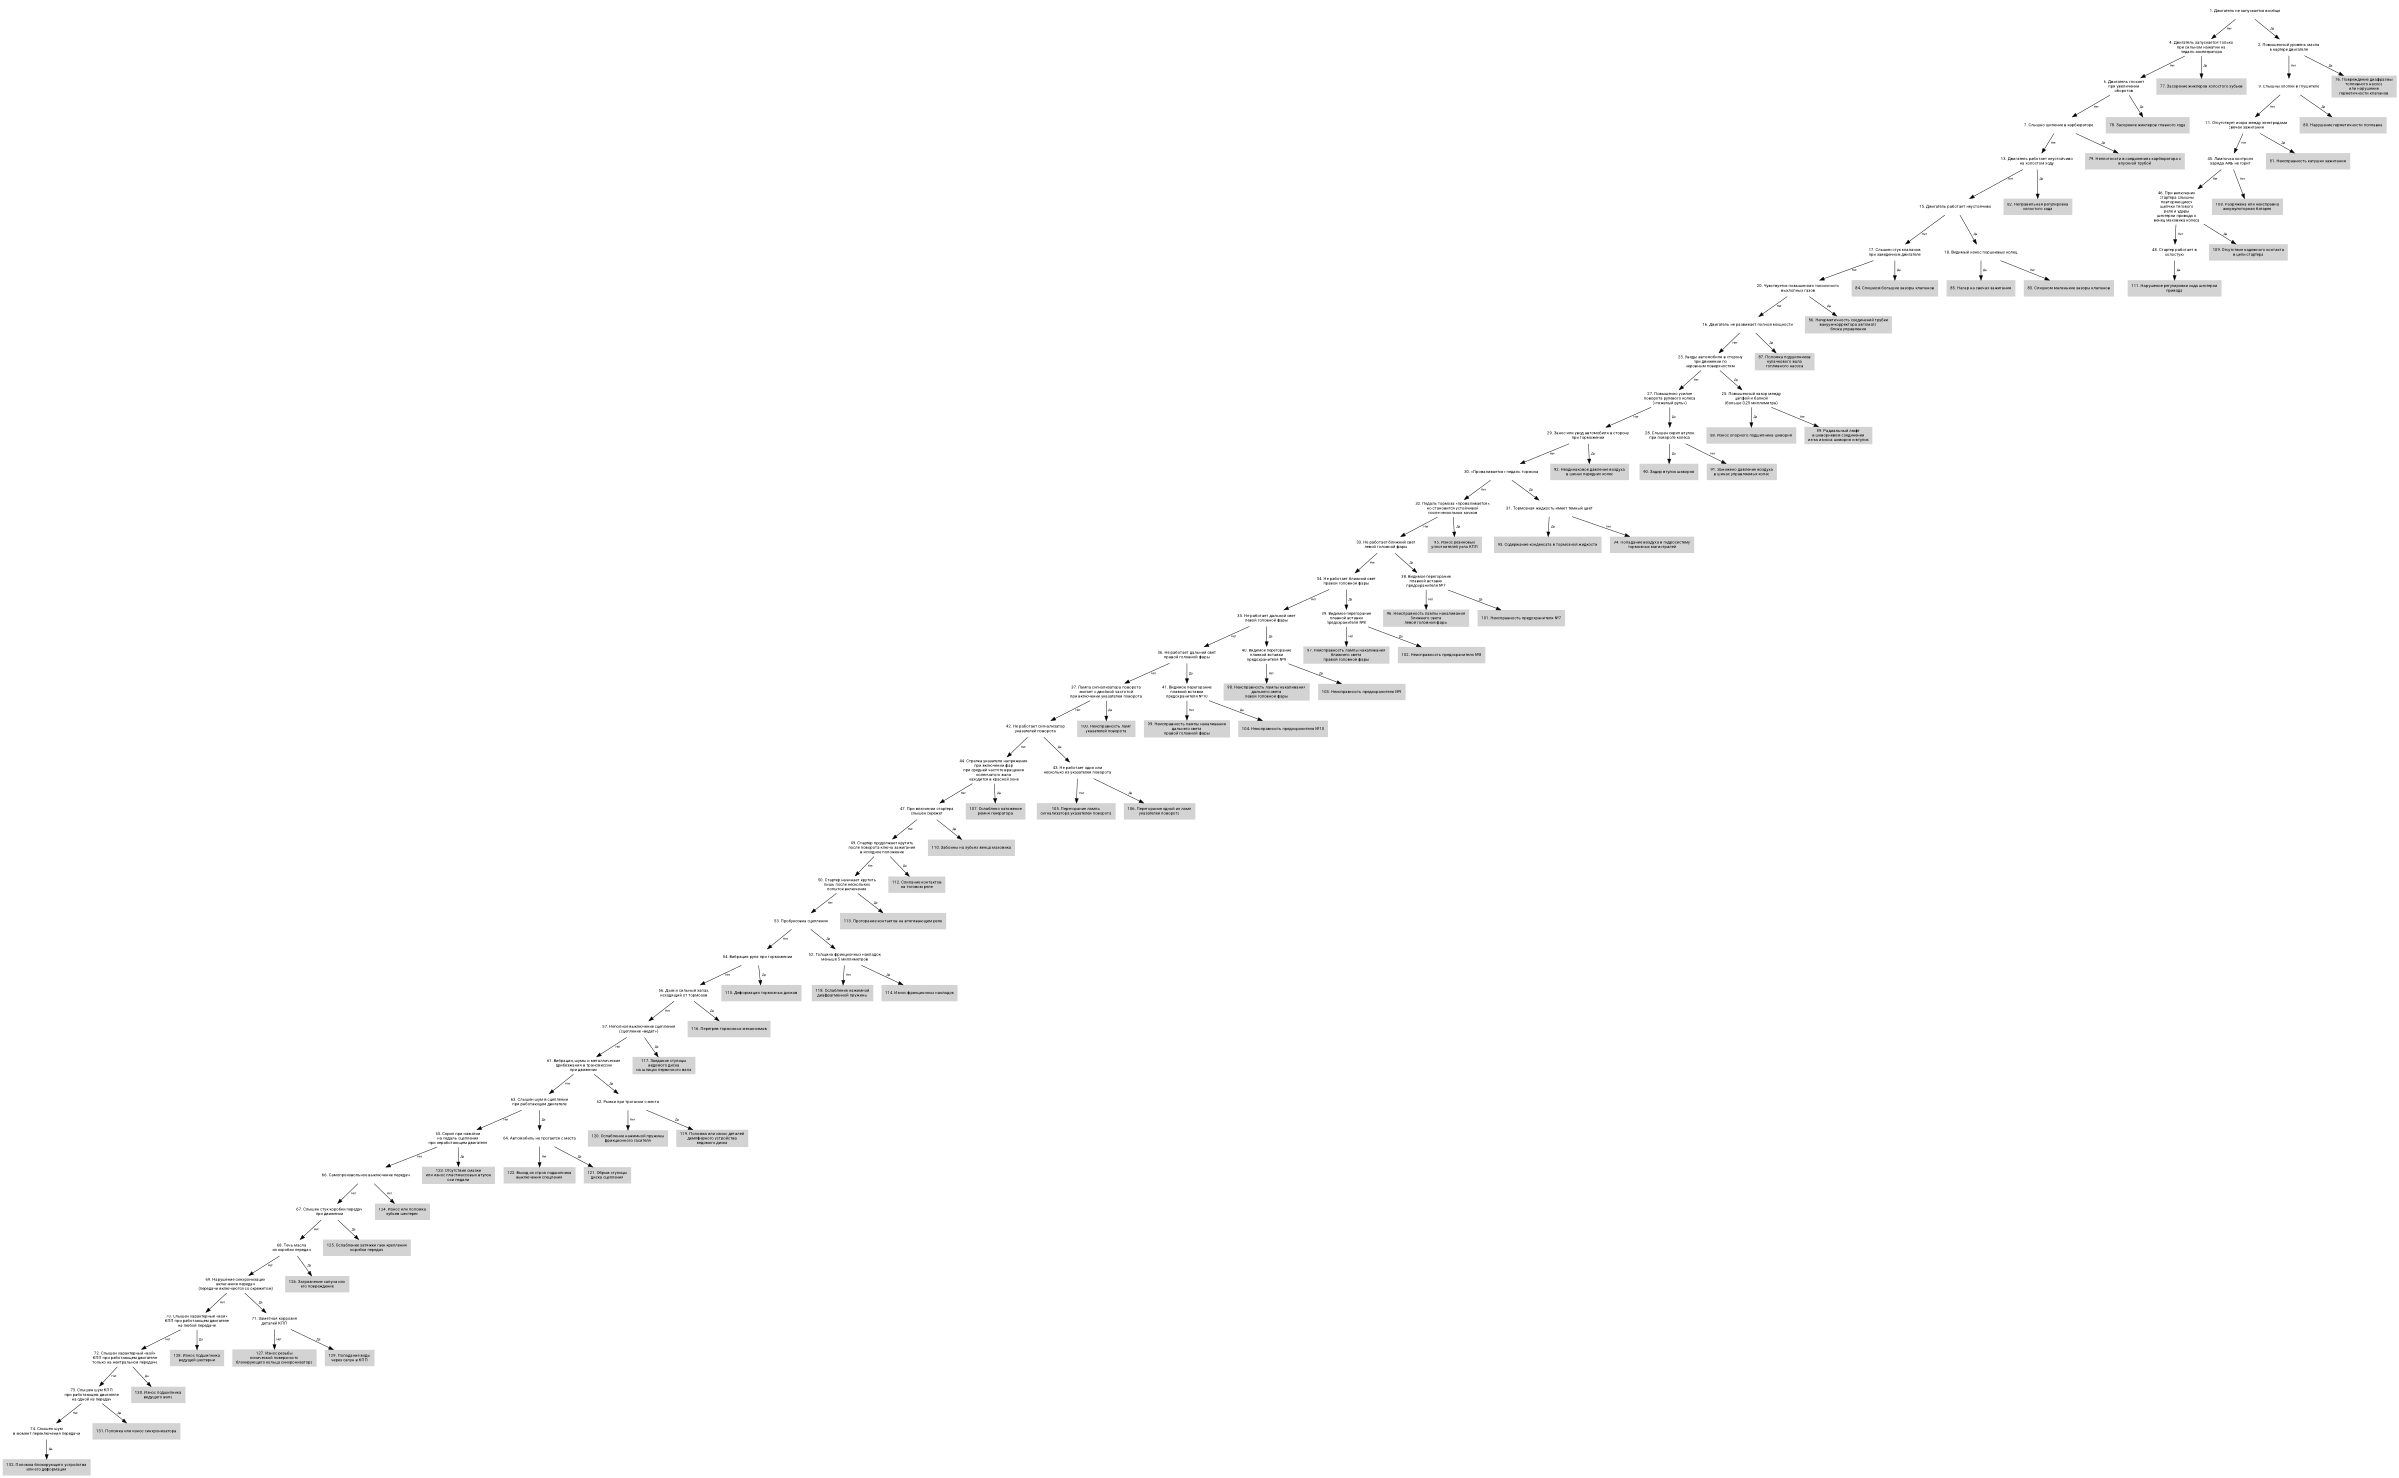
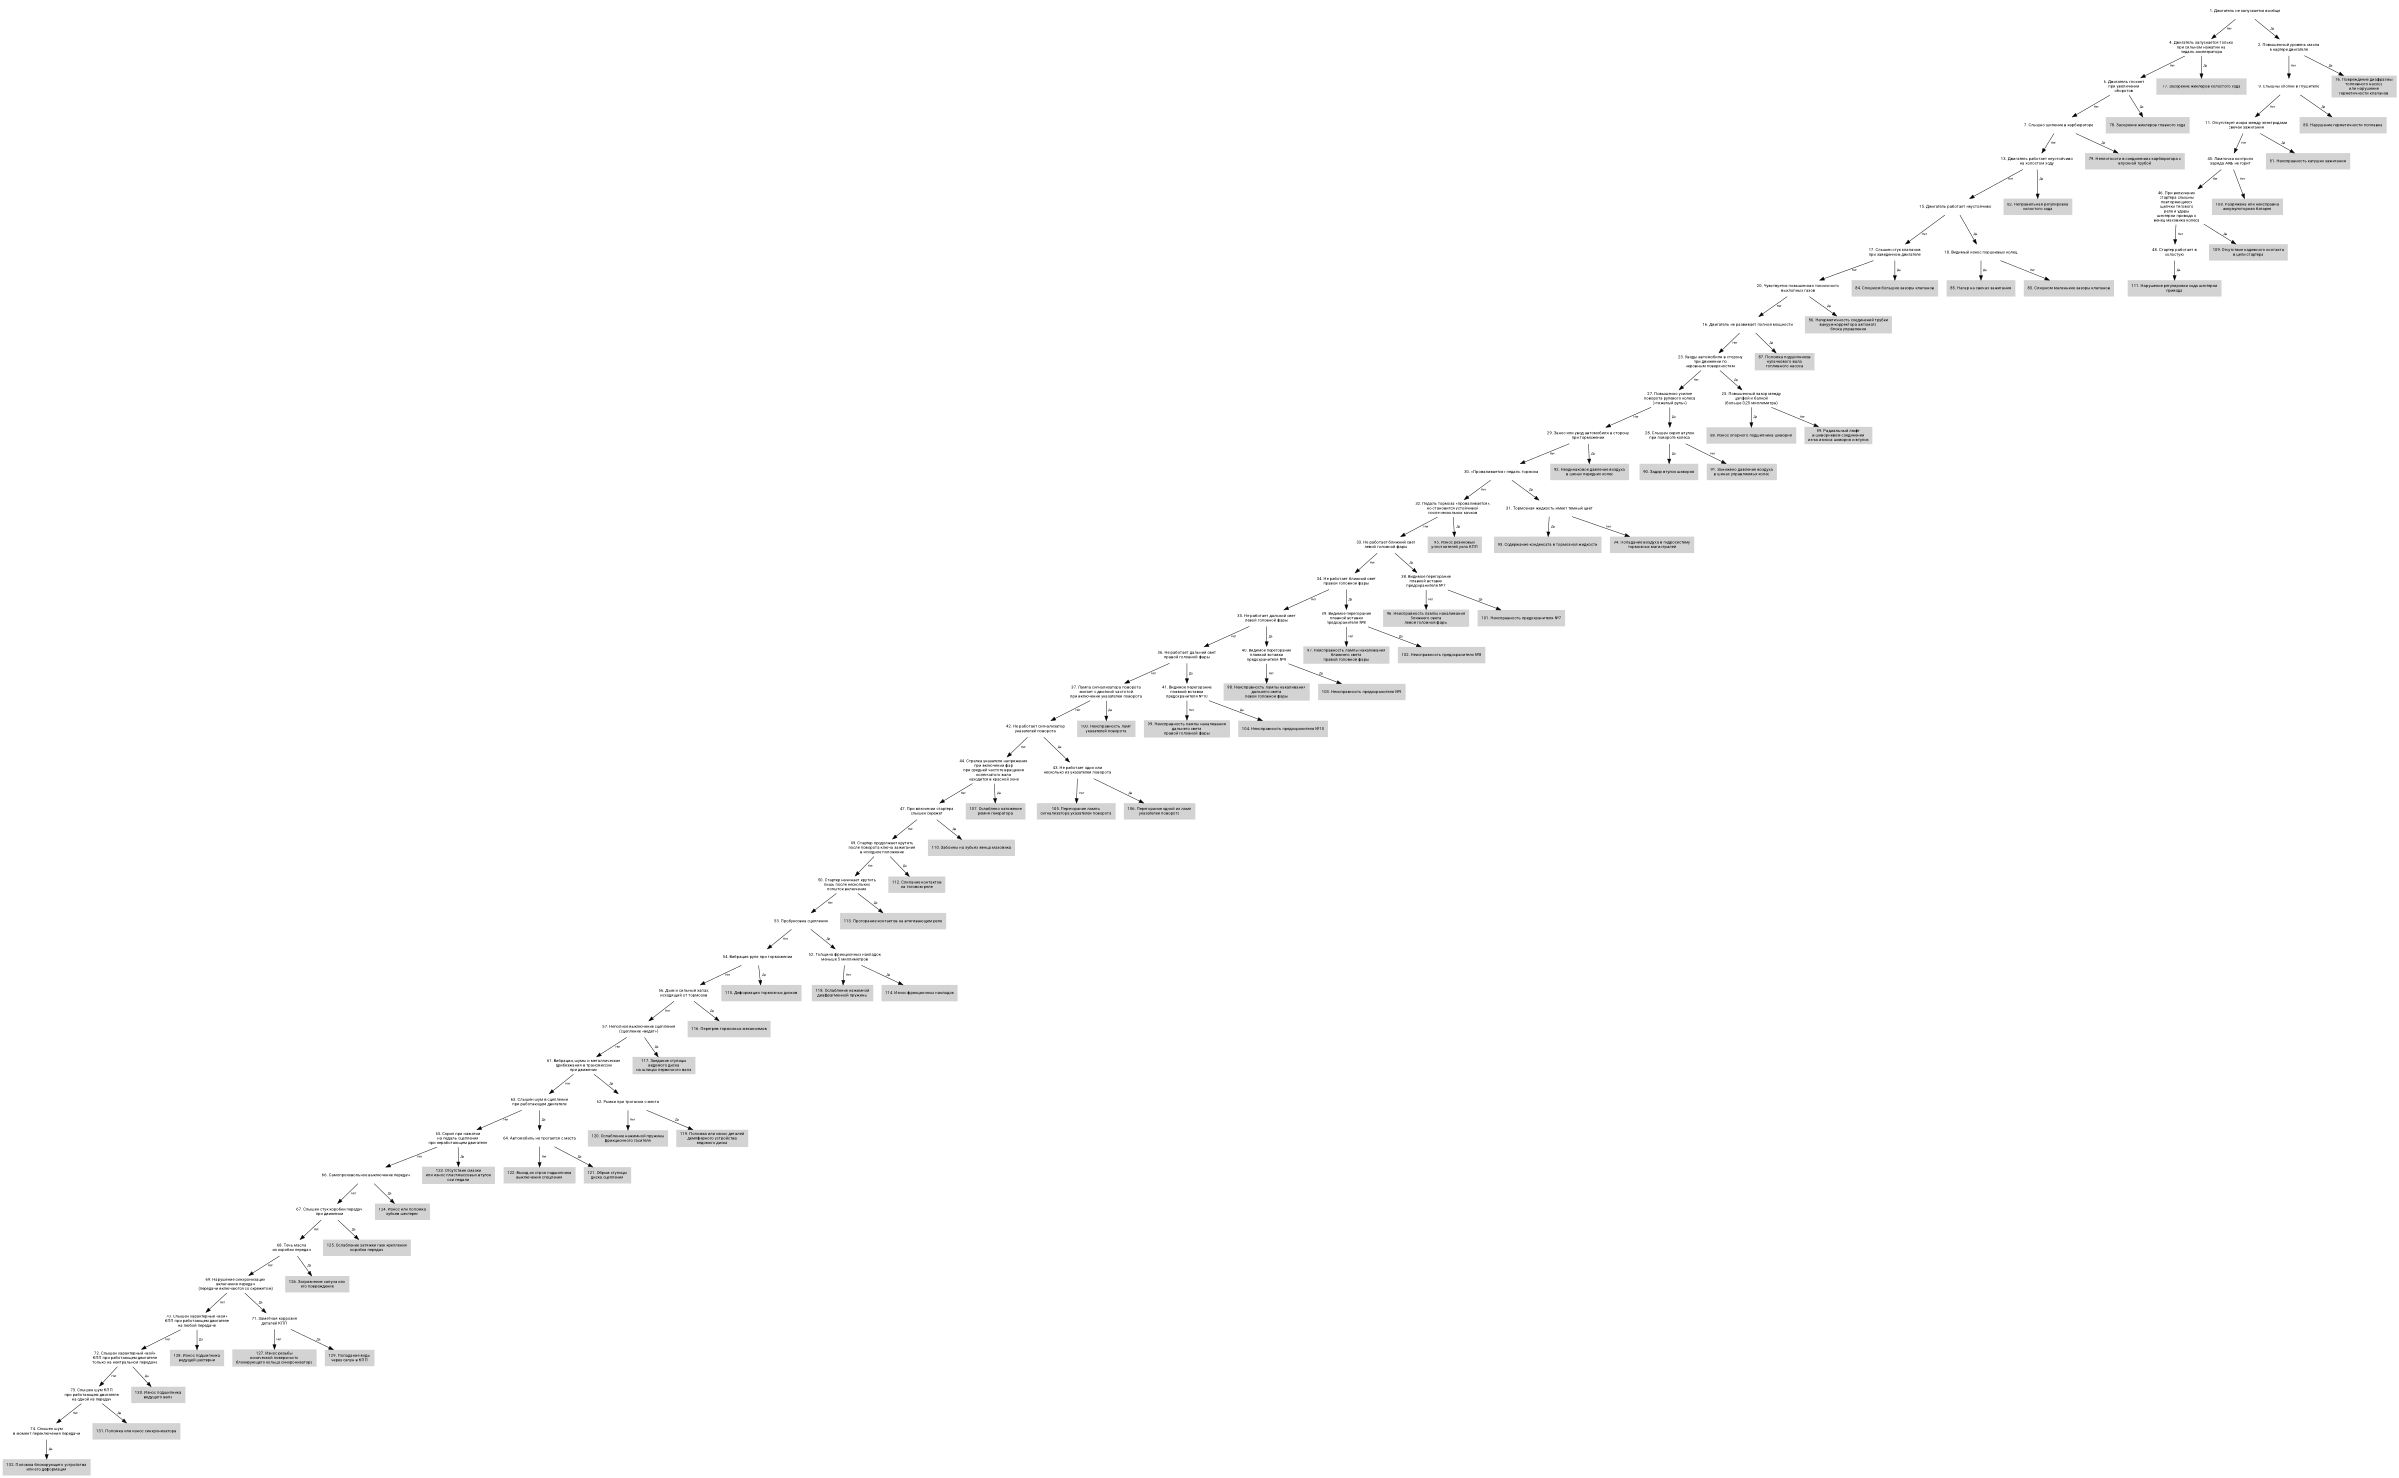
(2201, 87) -> (2201, 87)
(389, 1194) -> (389, 1194)
